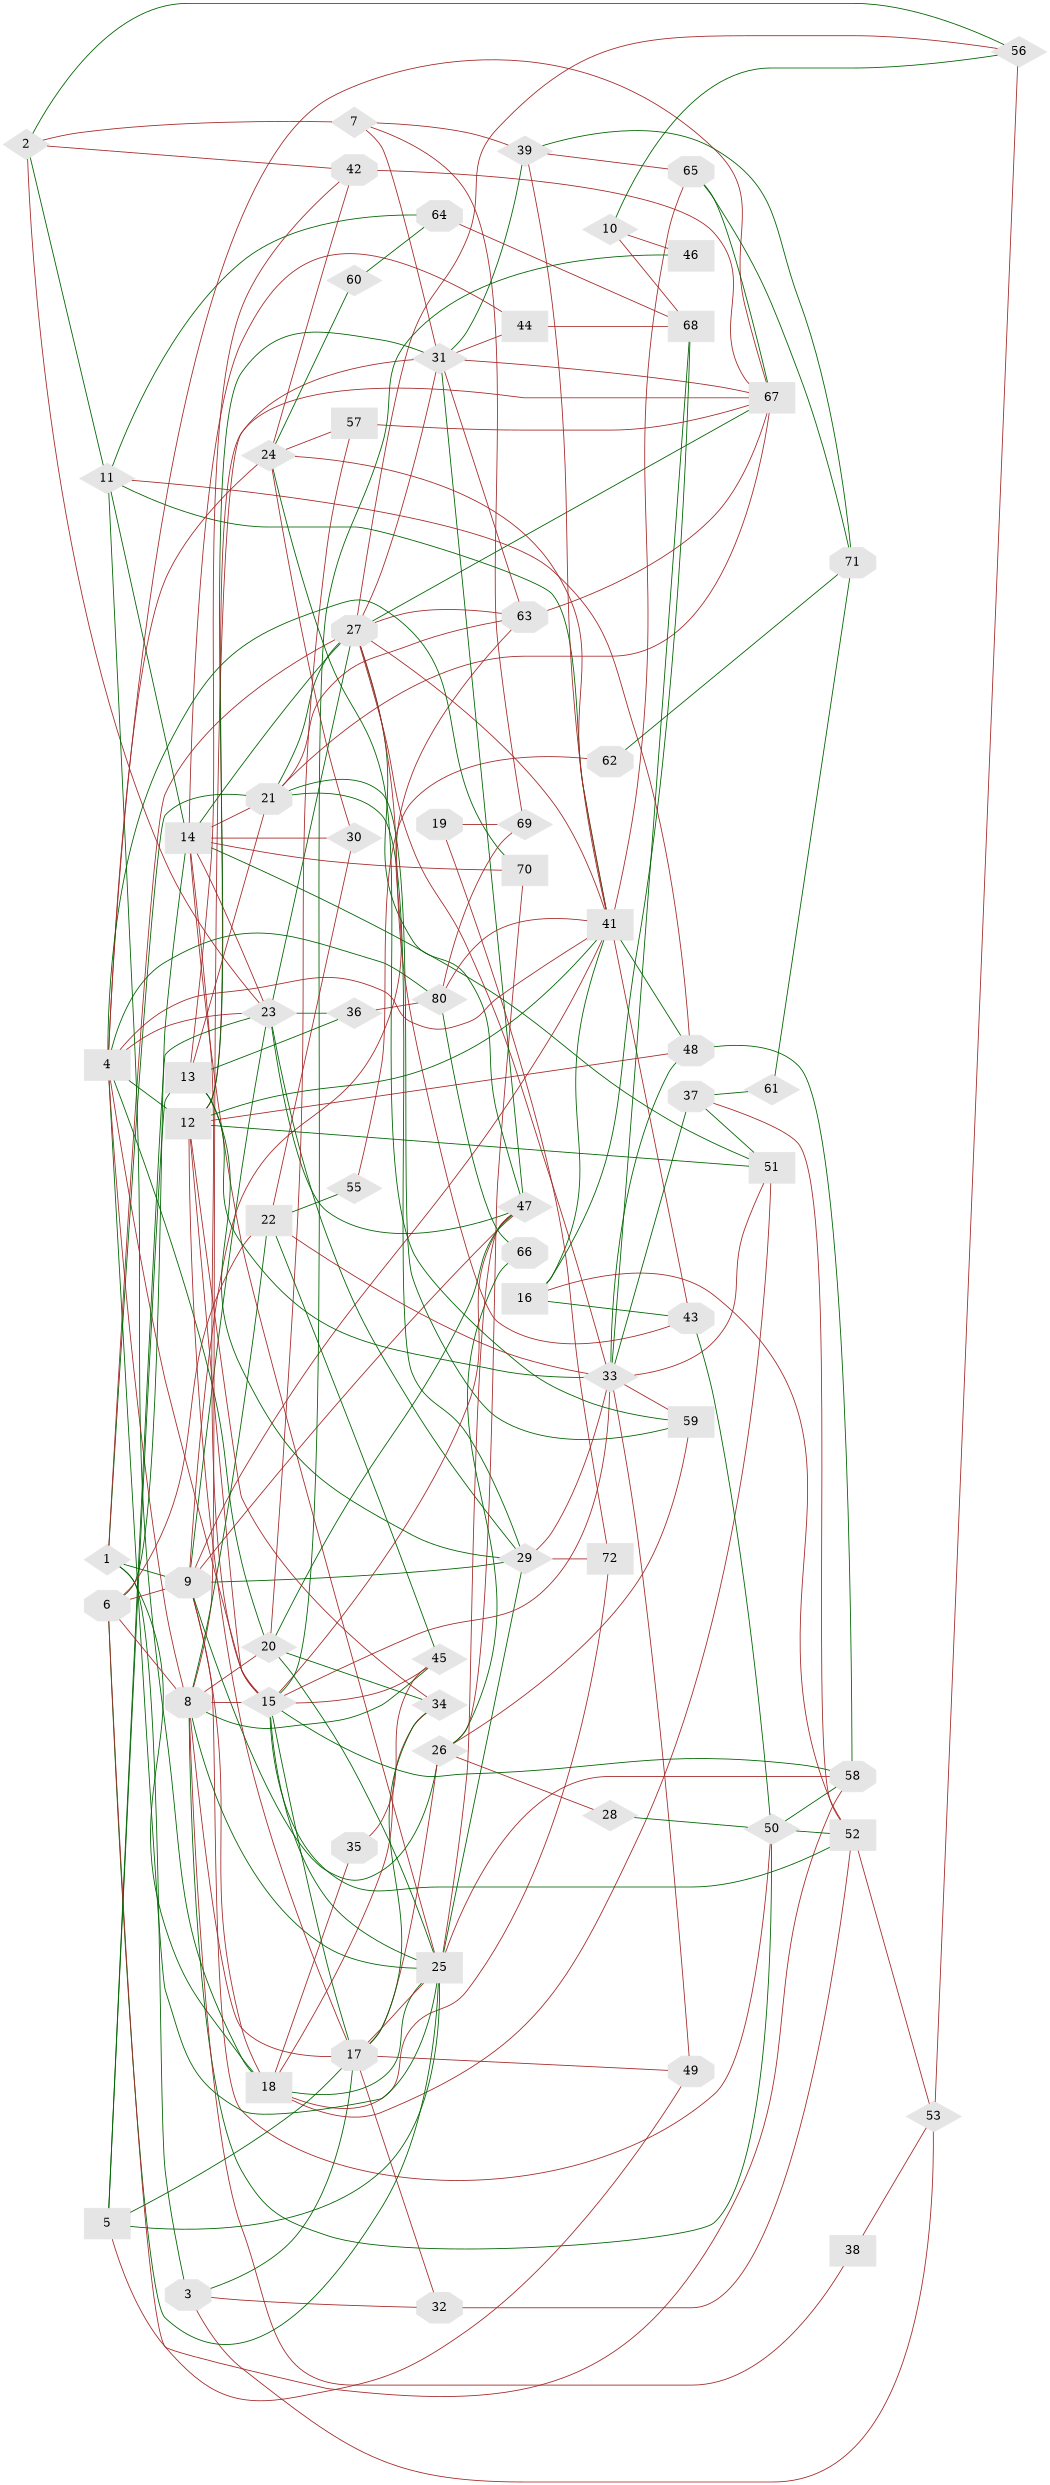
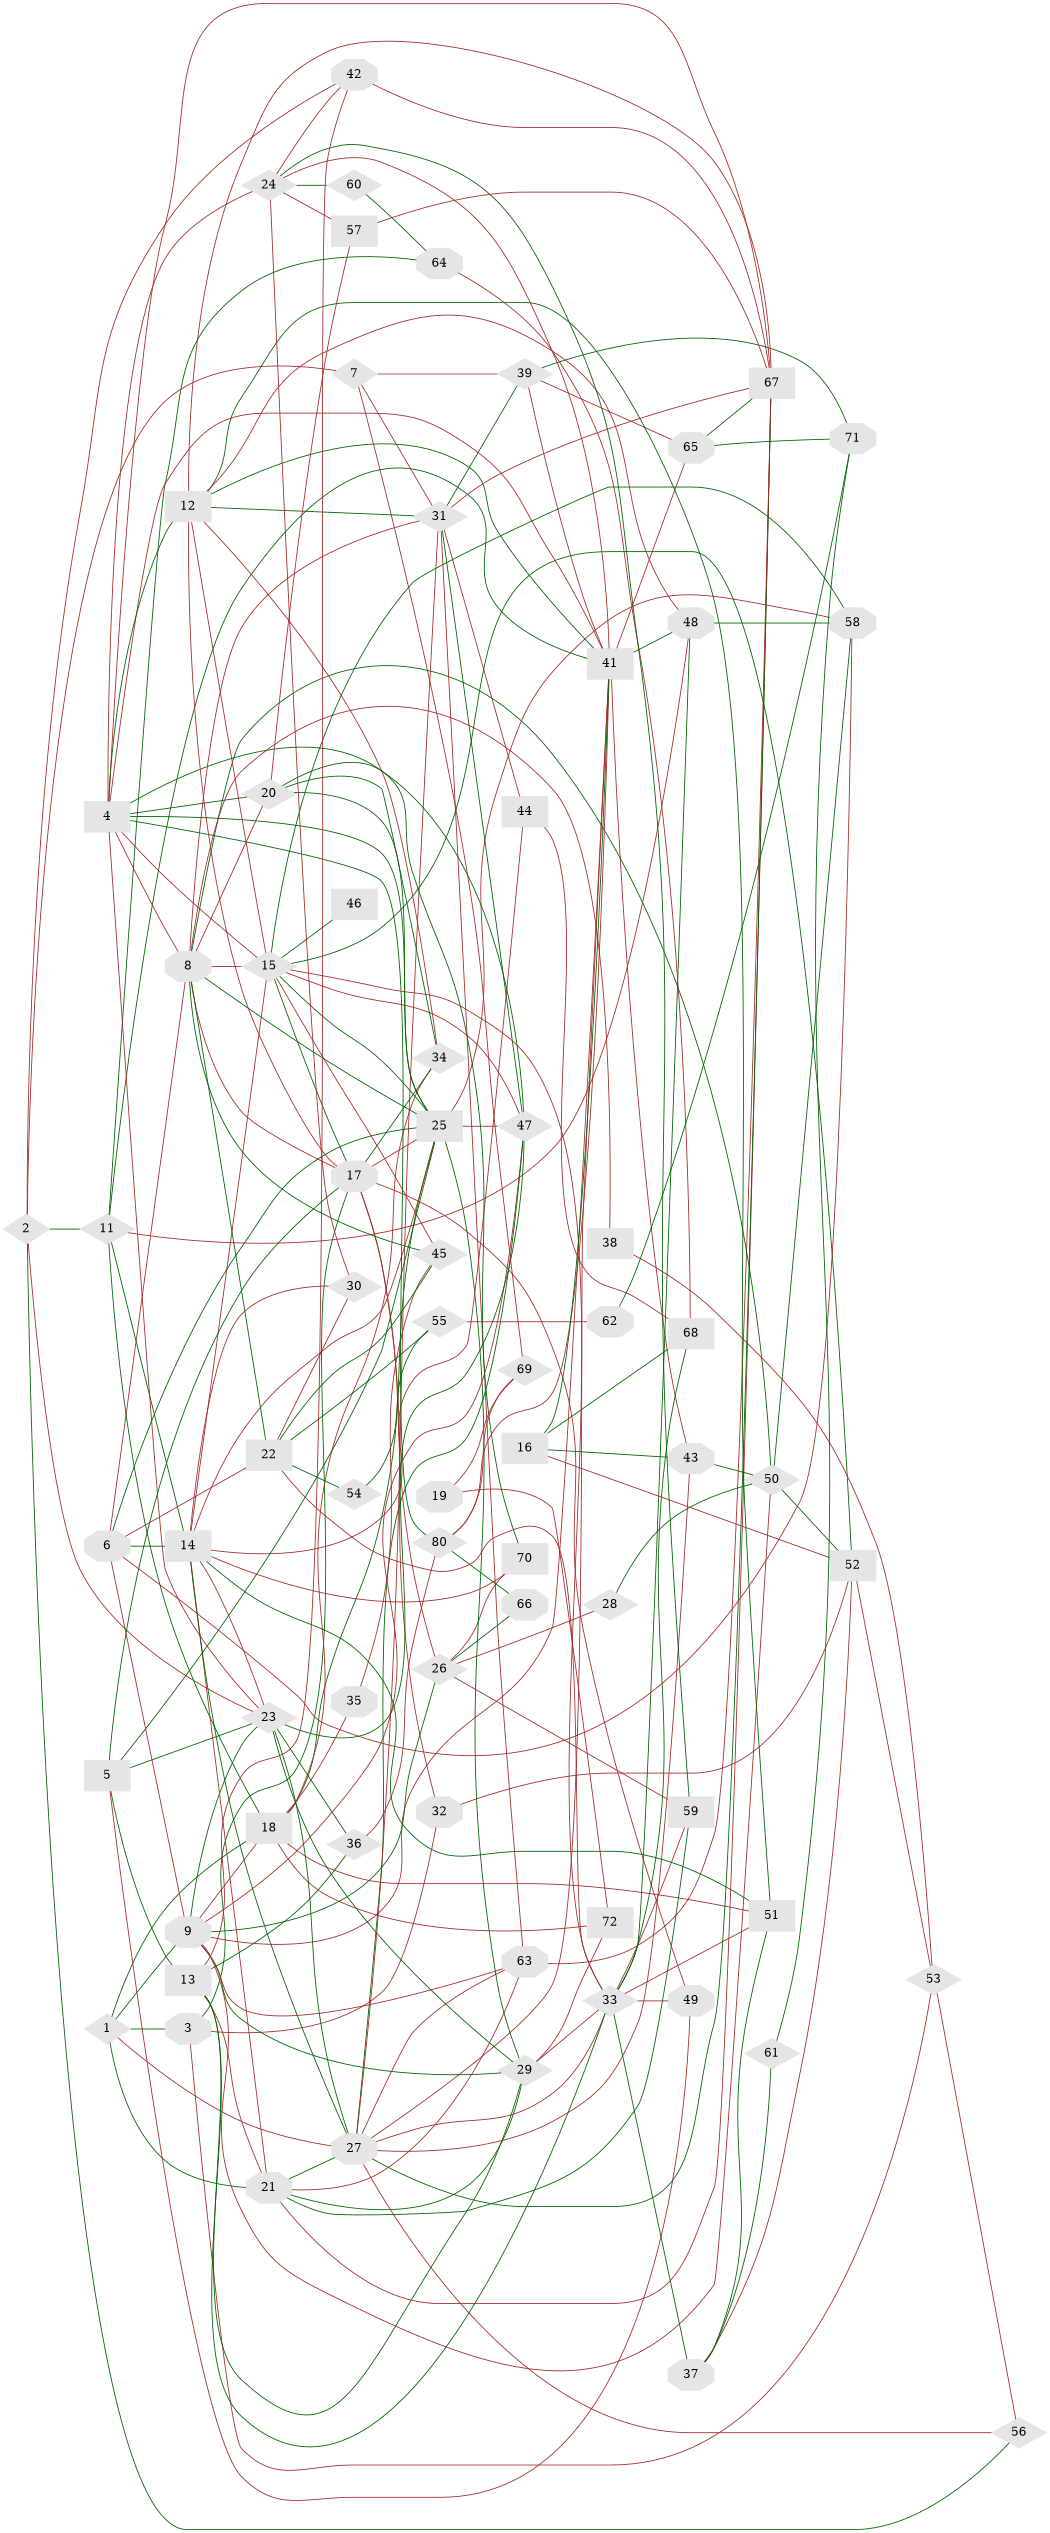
(610, 230) -> none
none -> (354, 1494)
